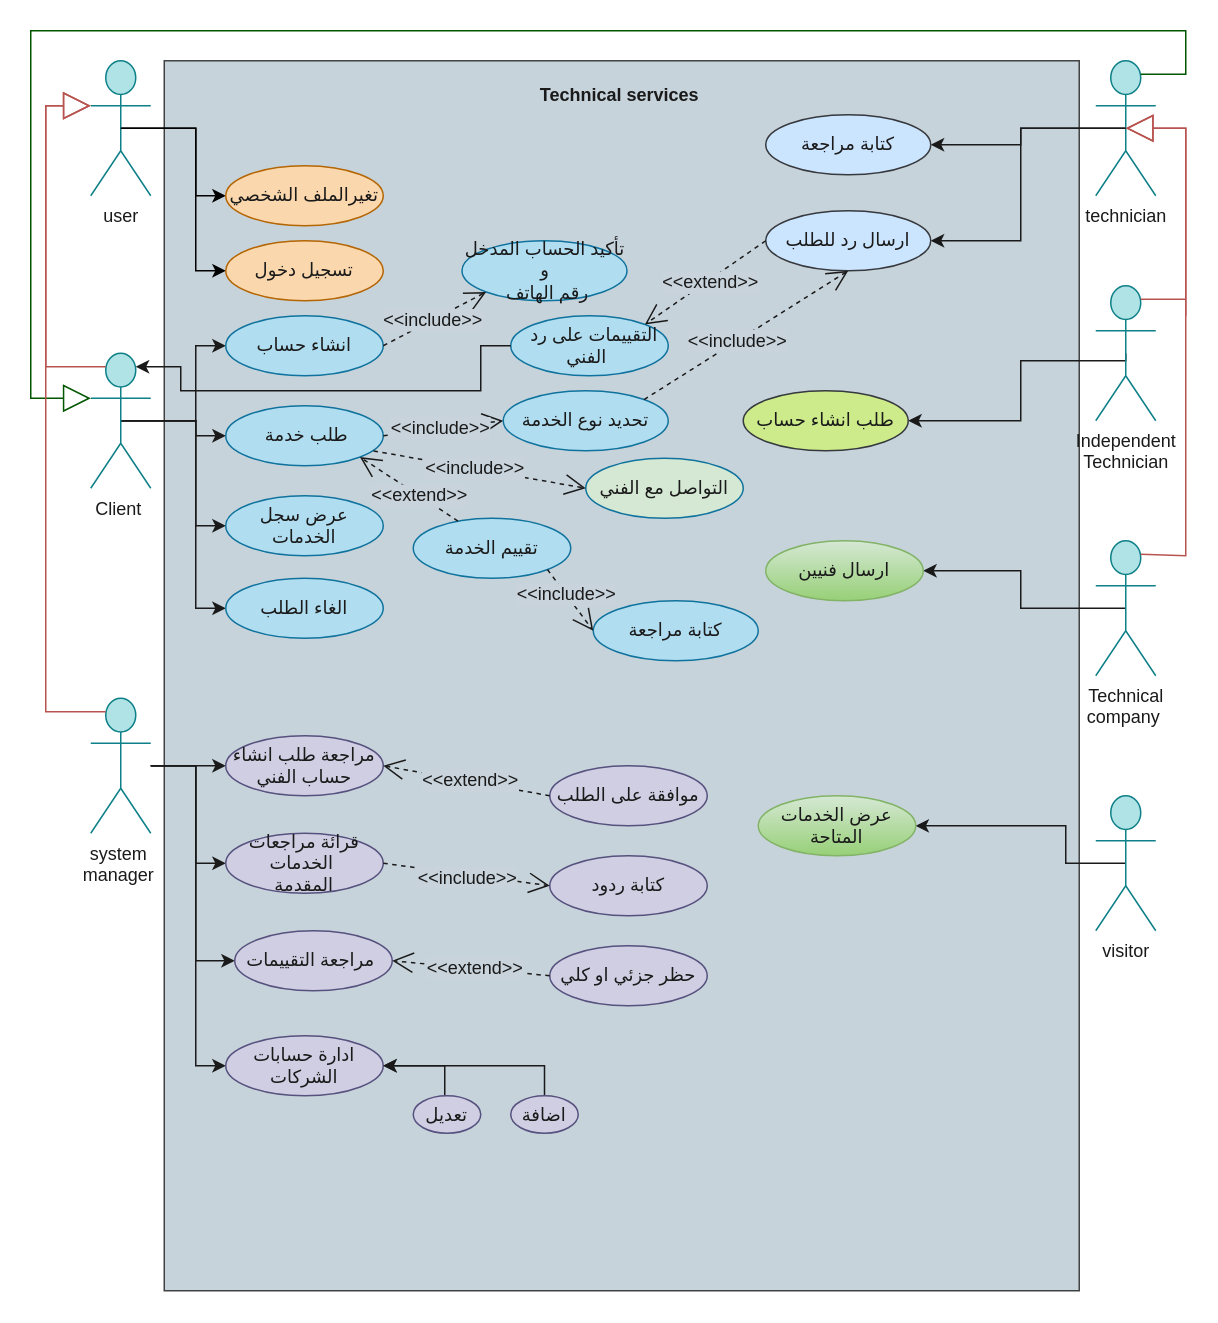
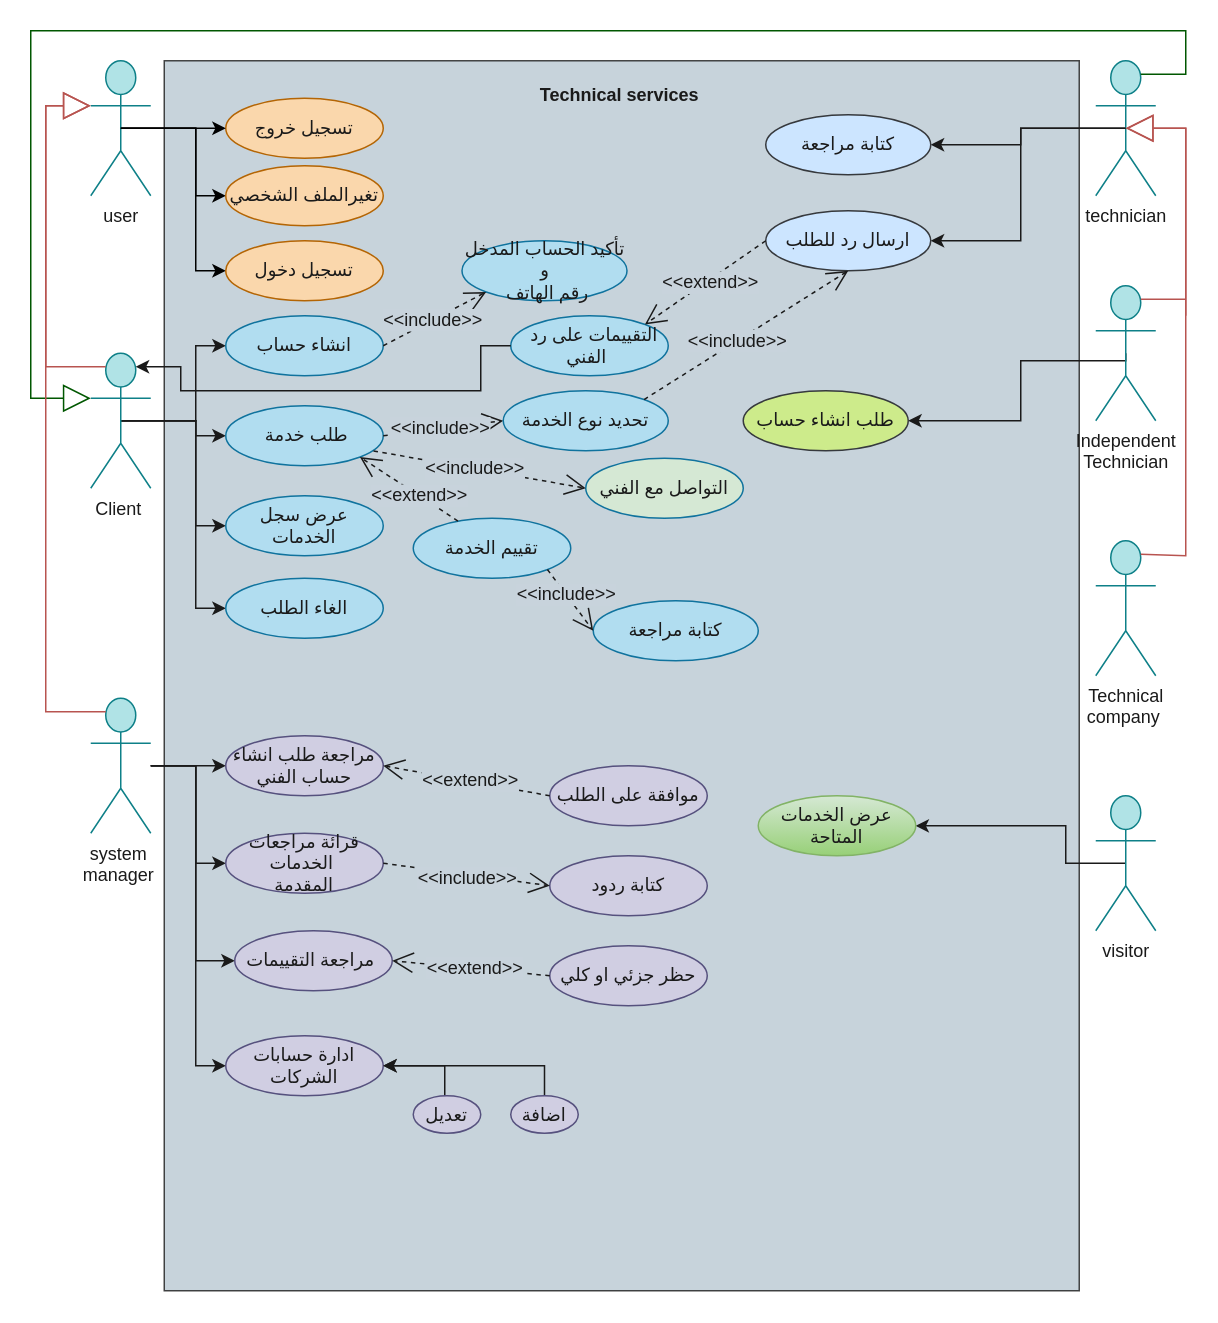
none -> (207, 128)
none -> (305, 128)
(845, 571) -> none
(1021, 597) -> none
